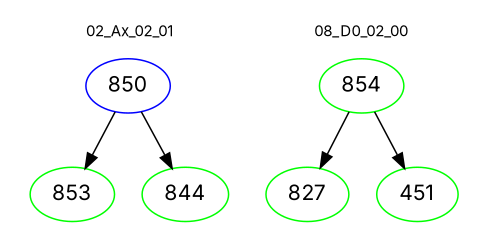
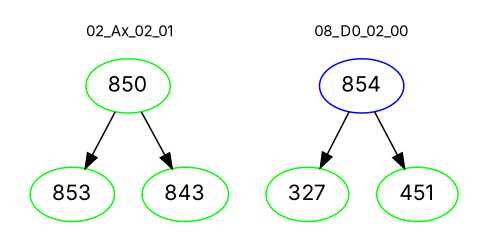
(128, 86) -> (128, 86)
(362, 86) -> (362, 86)
(185, 194) -> (185, 194)
(307, 194) -> (307, 194)
